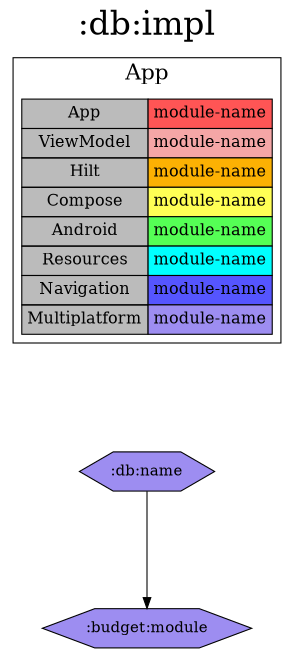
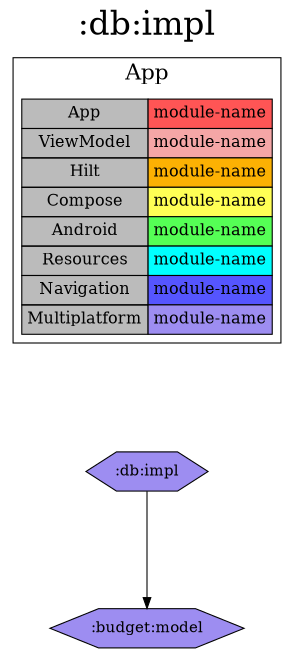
(147, 471) -> (147, 471)
(147, 628) -> (147, 628)
